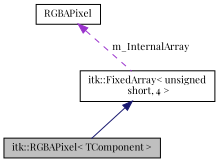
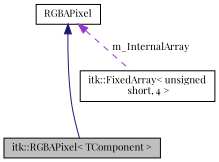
(108, 123) -> (70, 87)
